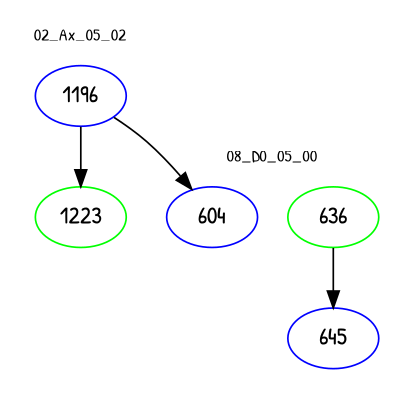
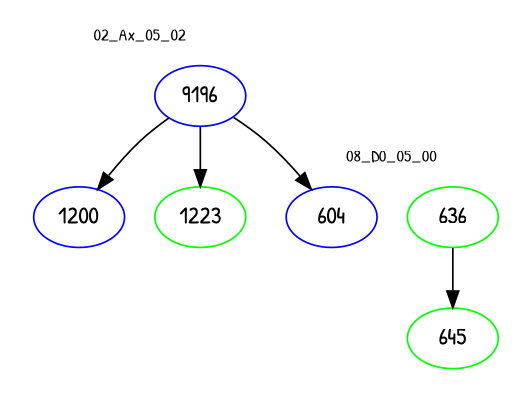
(81, 96) -> (200, 96)
none -> (79, 217)
(333, 338) -> (453, 338)
